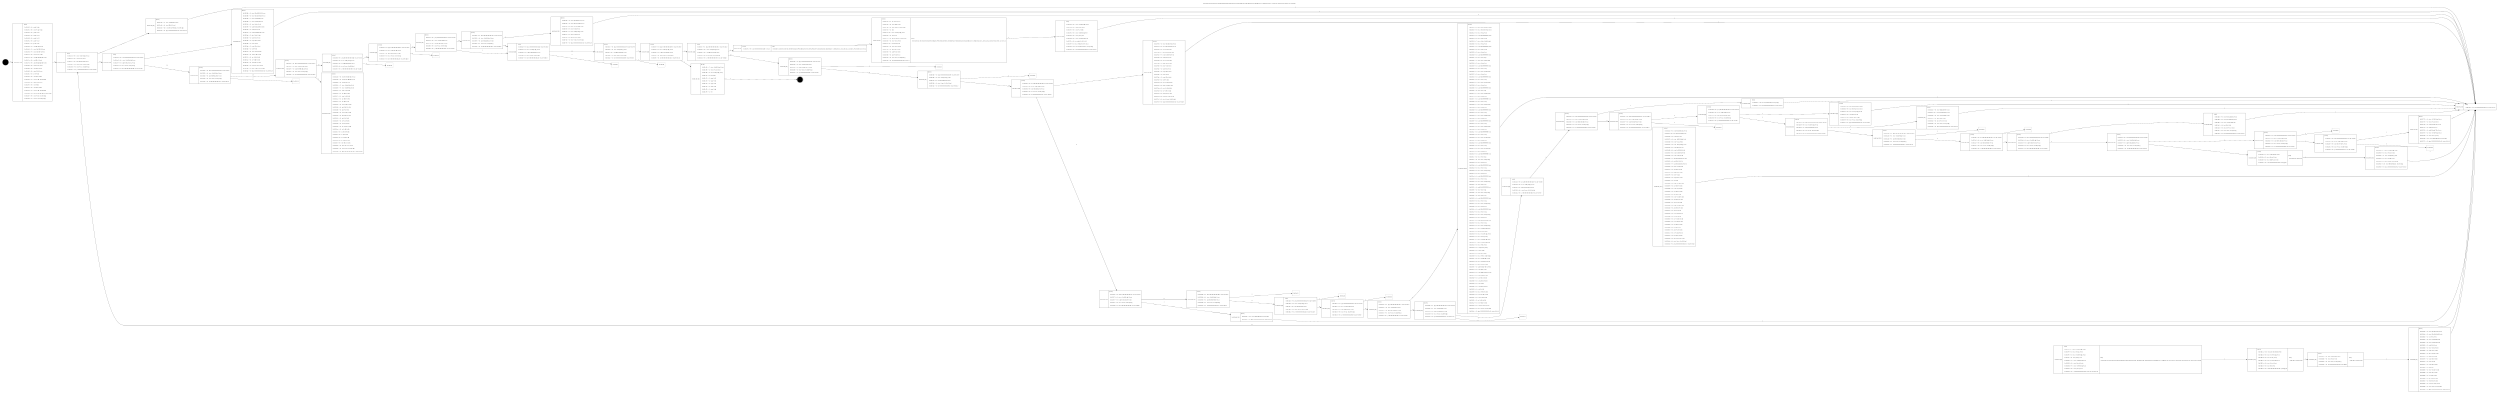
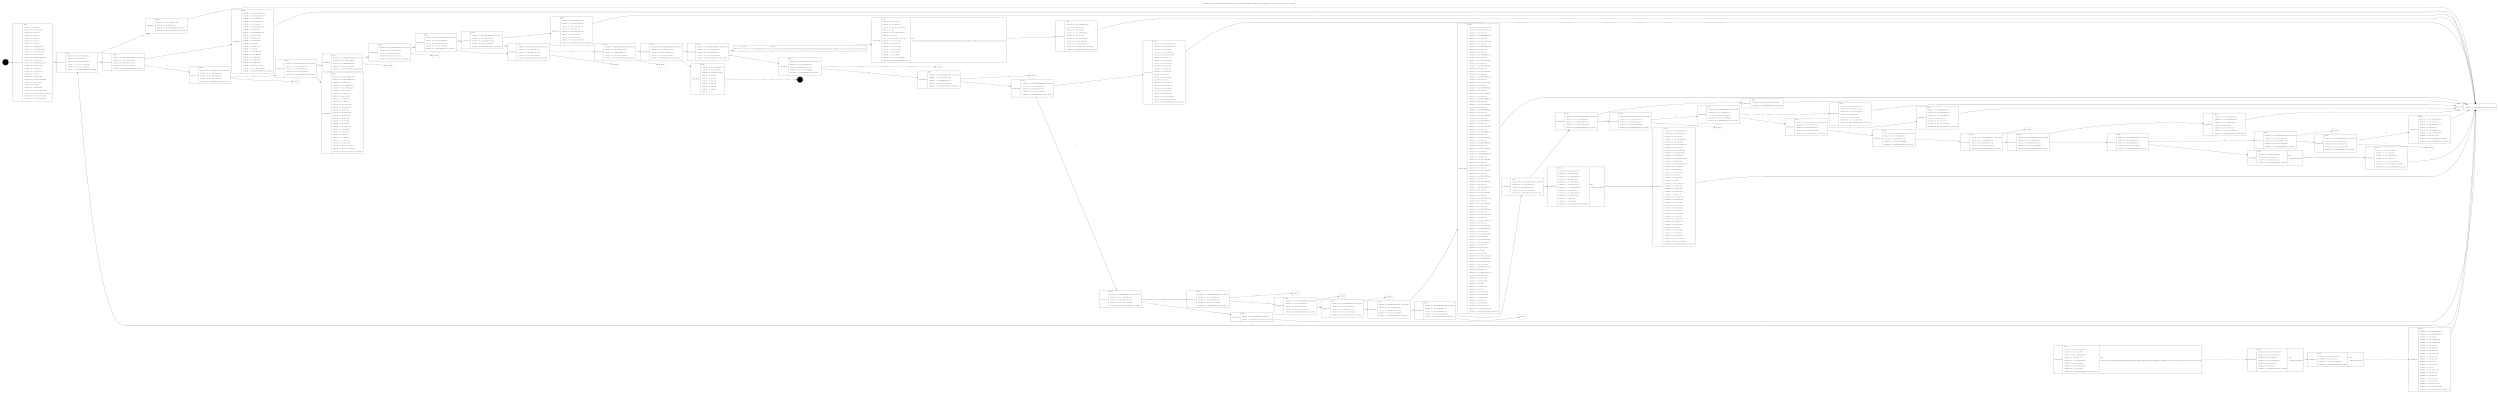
(1982, 130) -> none
none -> (1576, 187)
